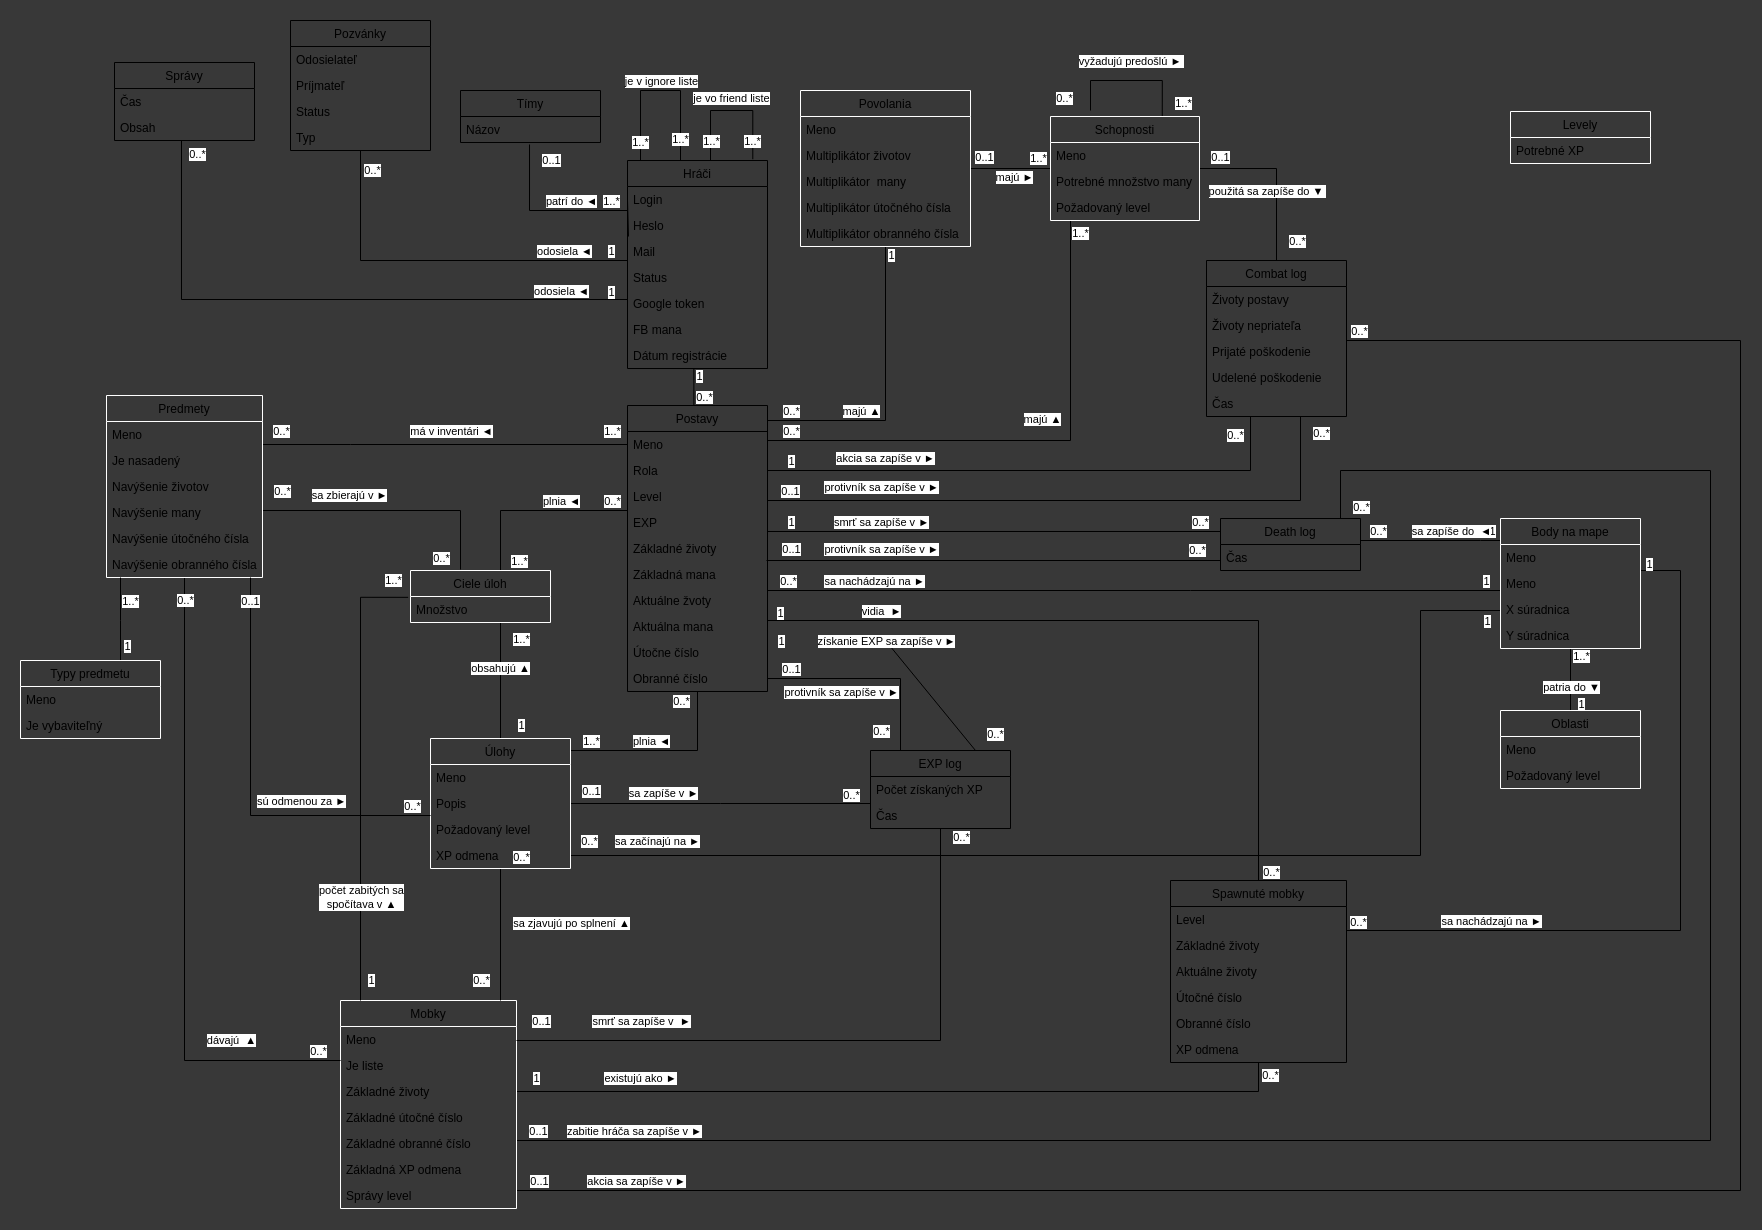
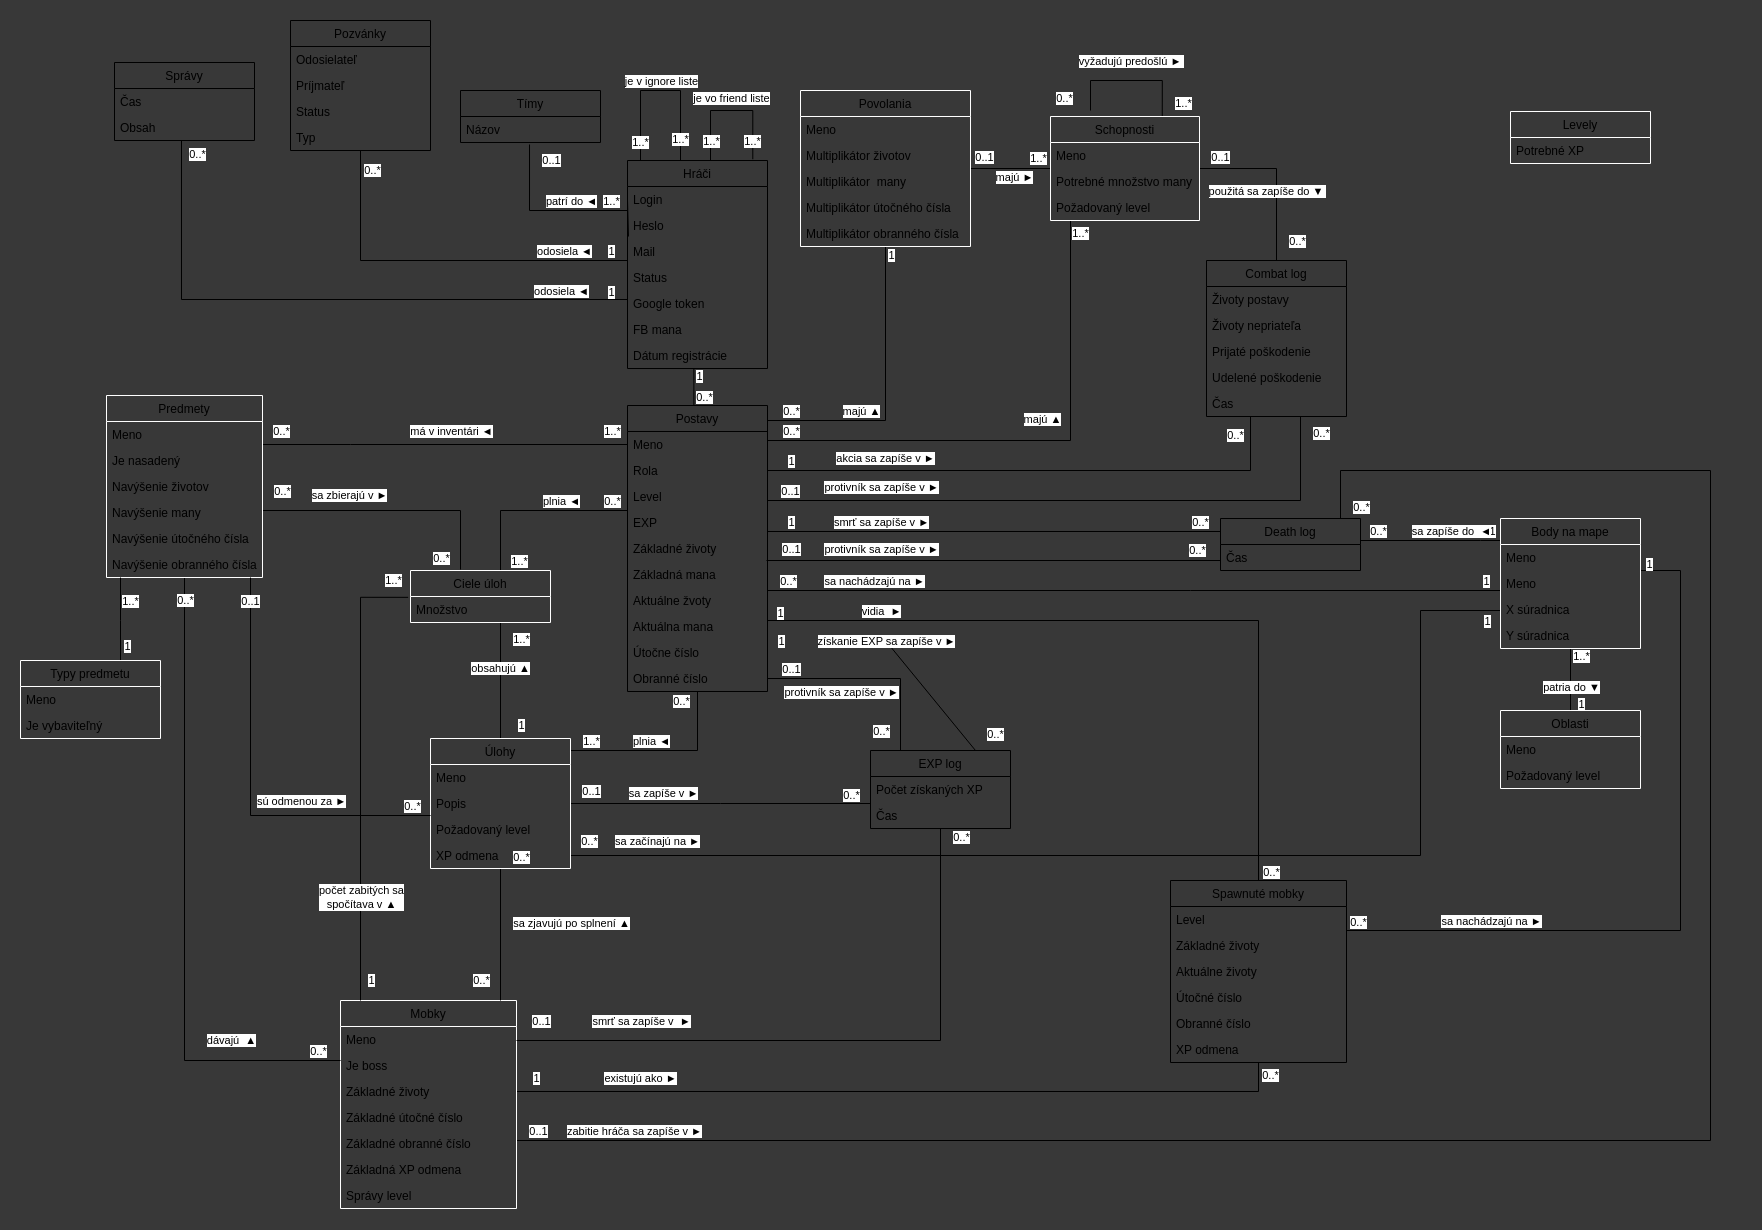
(368, 1066) -> (368, 1066)
(1741, 1181) -> none
